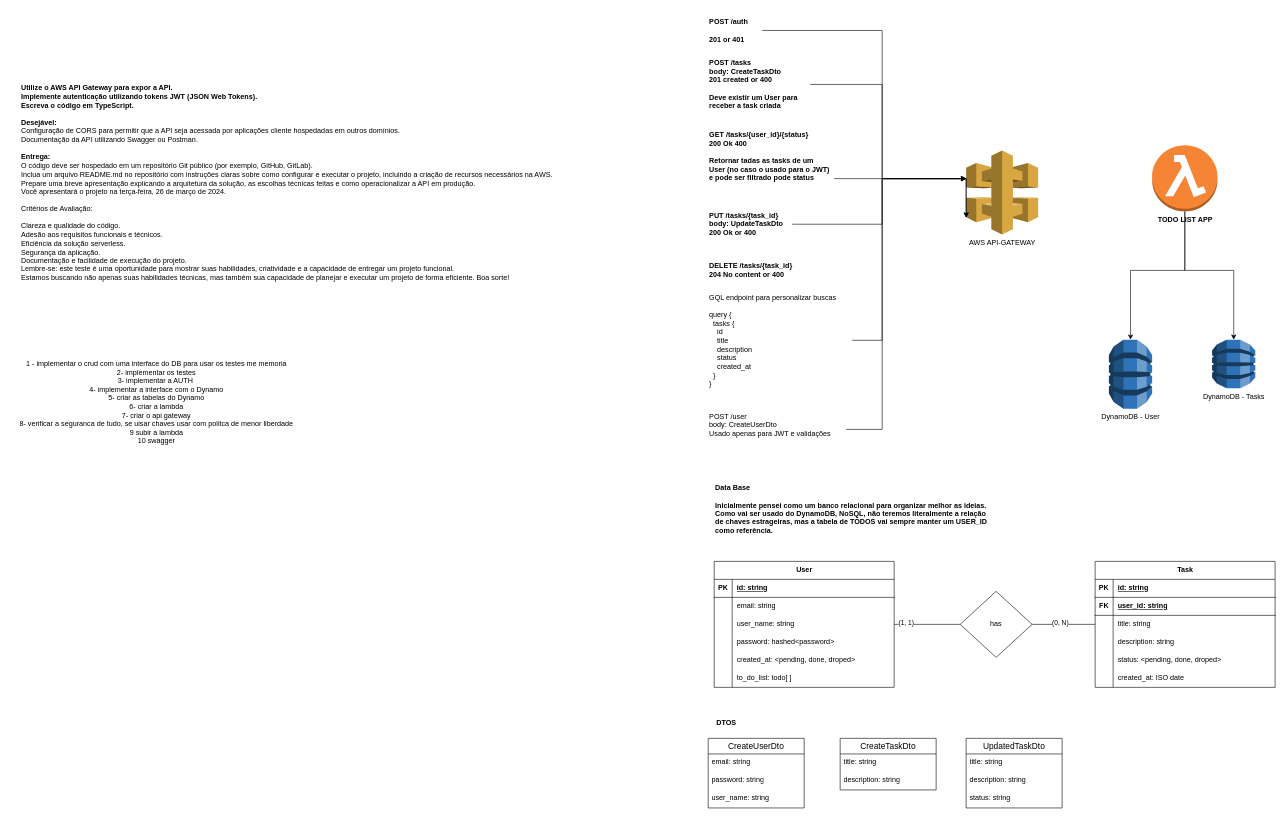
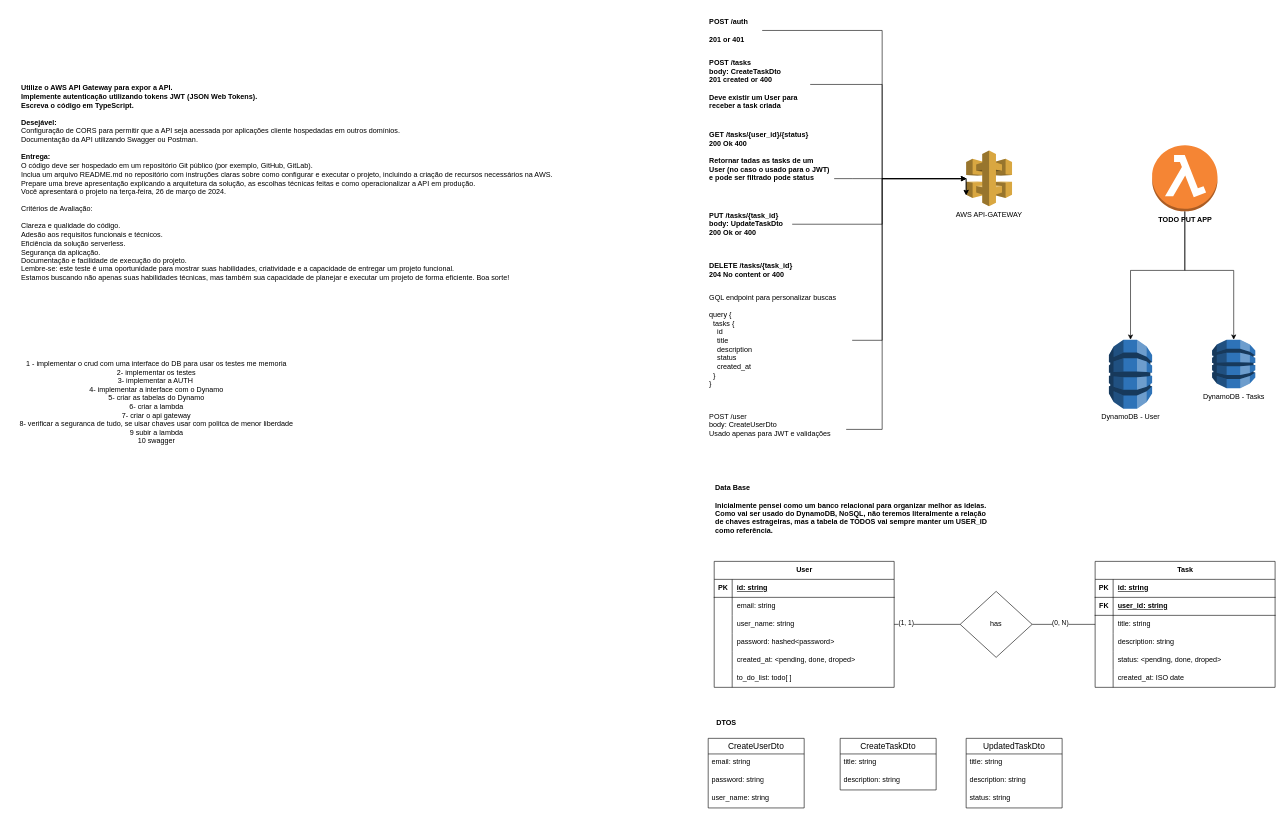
(1002, 192) -> (989, 178)
(1186, 220) -> (1186, 220)
